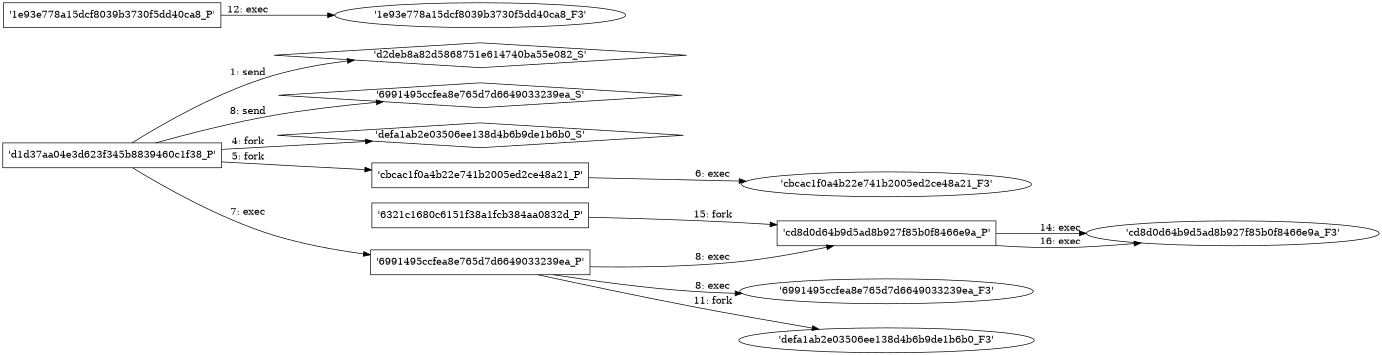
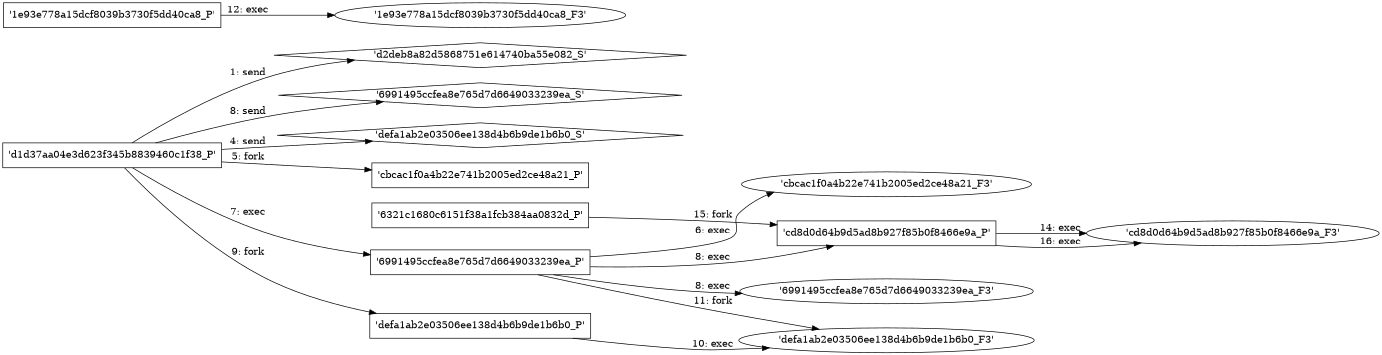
(248, 142) -> (248, 142)
(664, 179) -> (692, 247)
none -> (480, 326)
